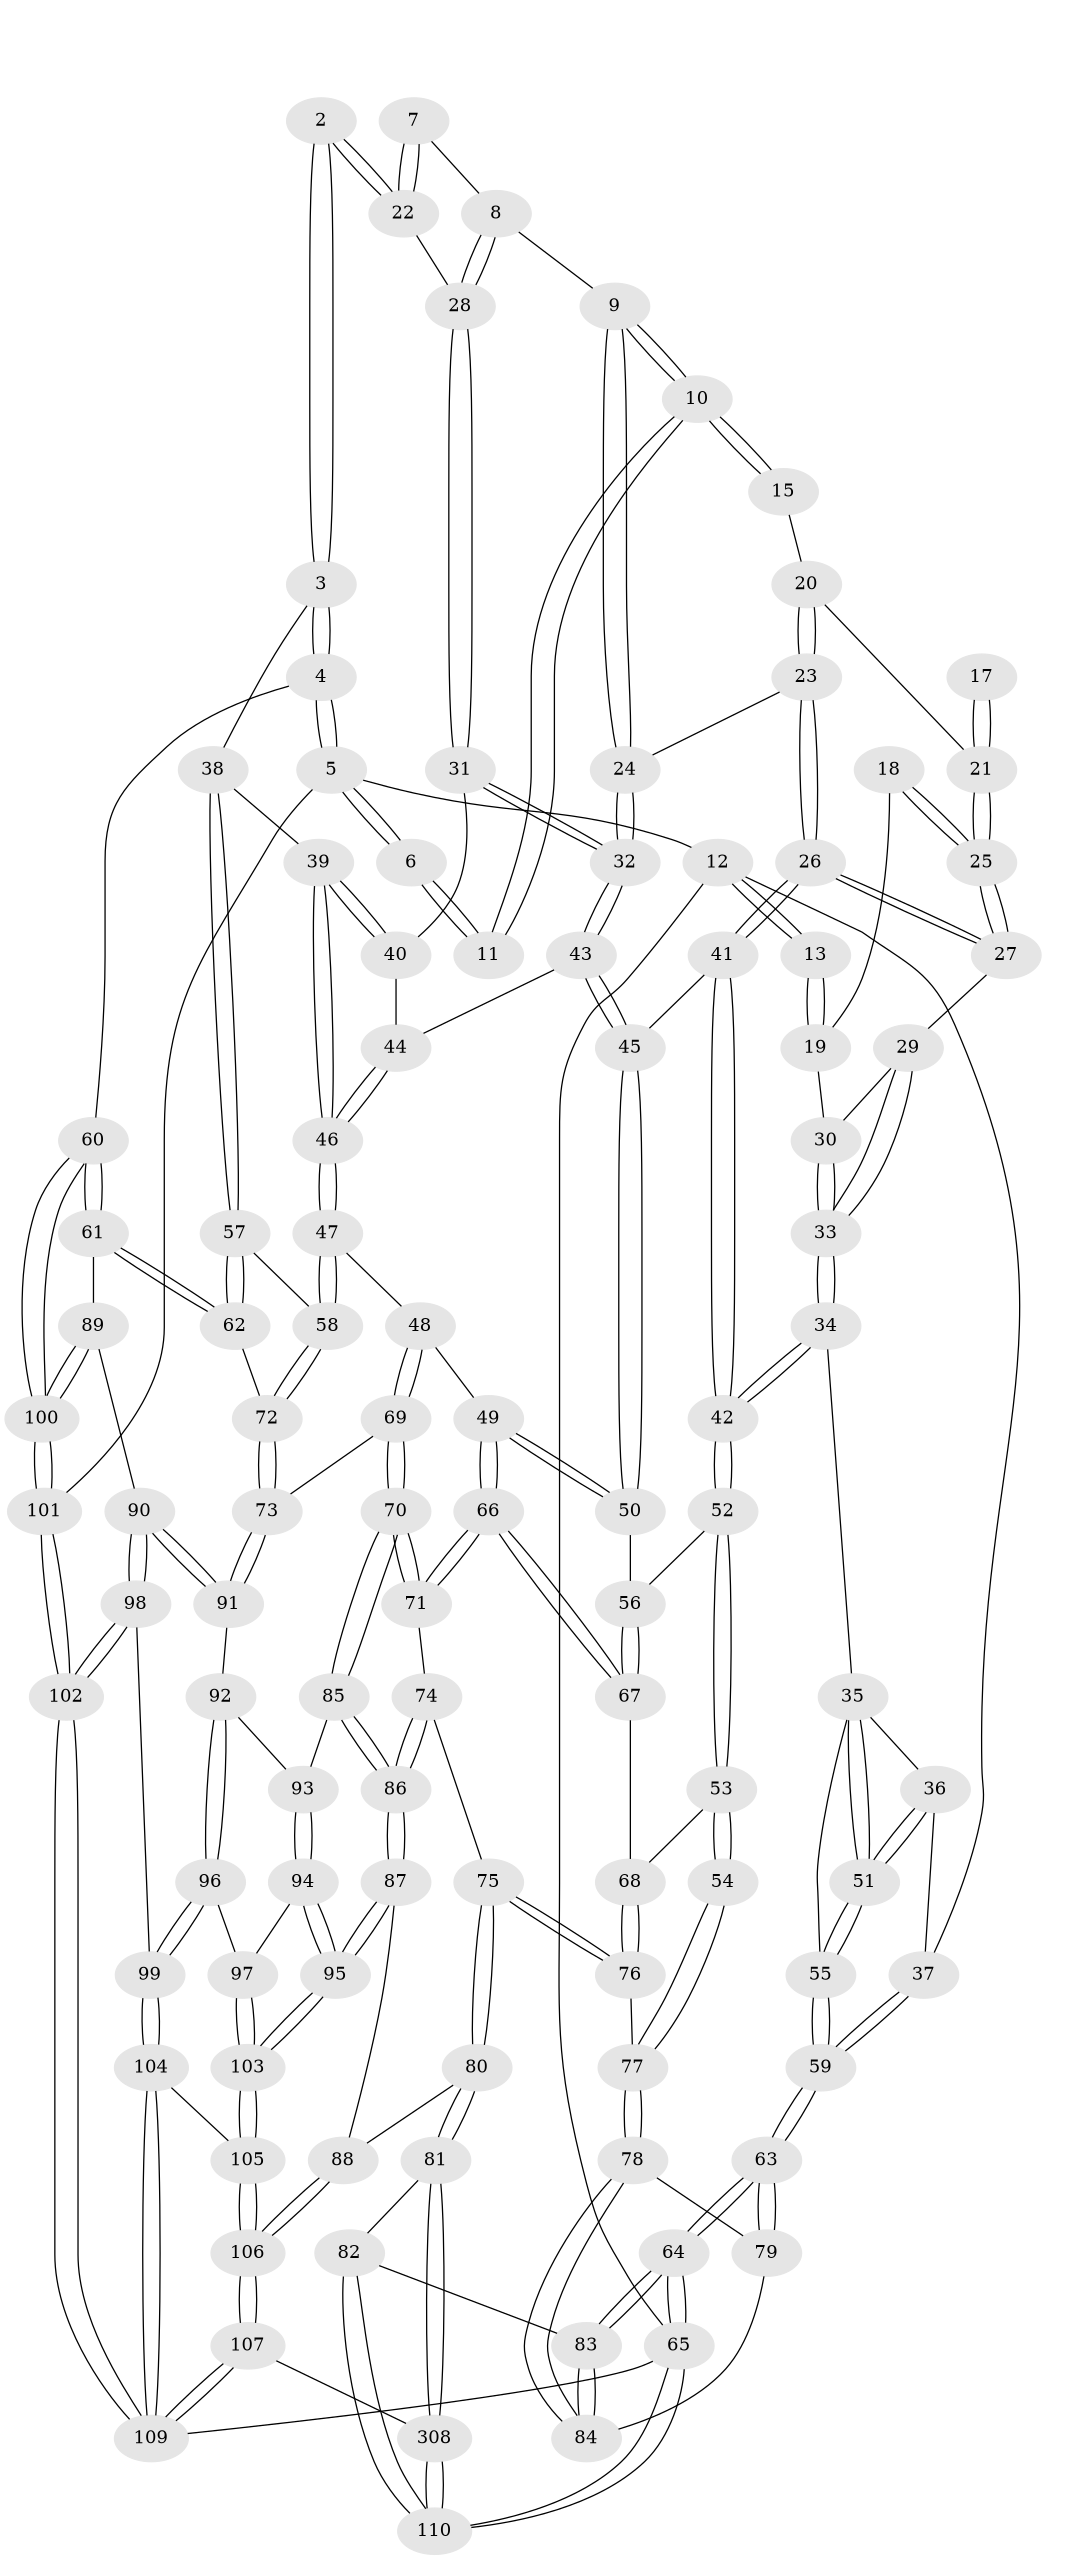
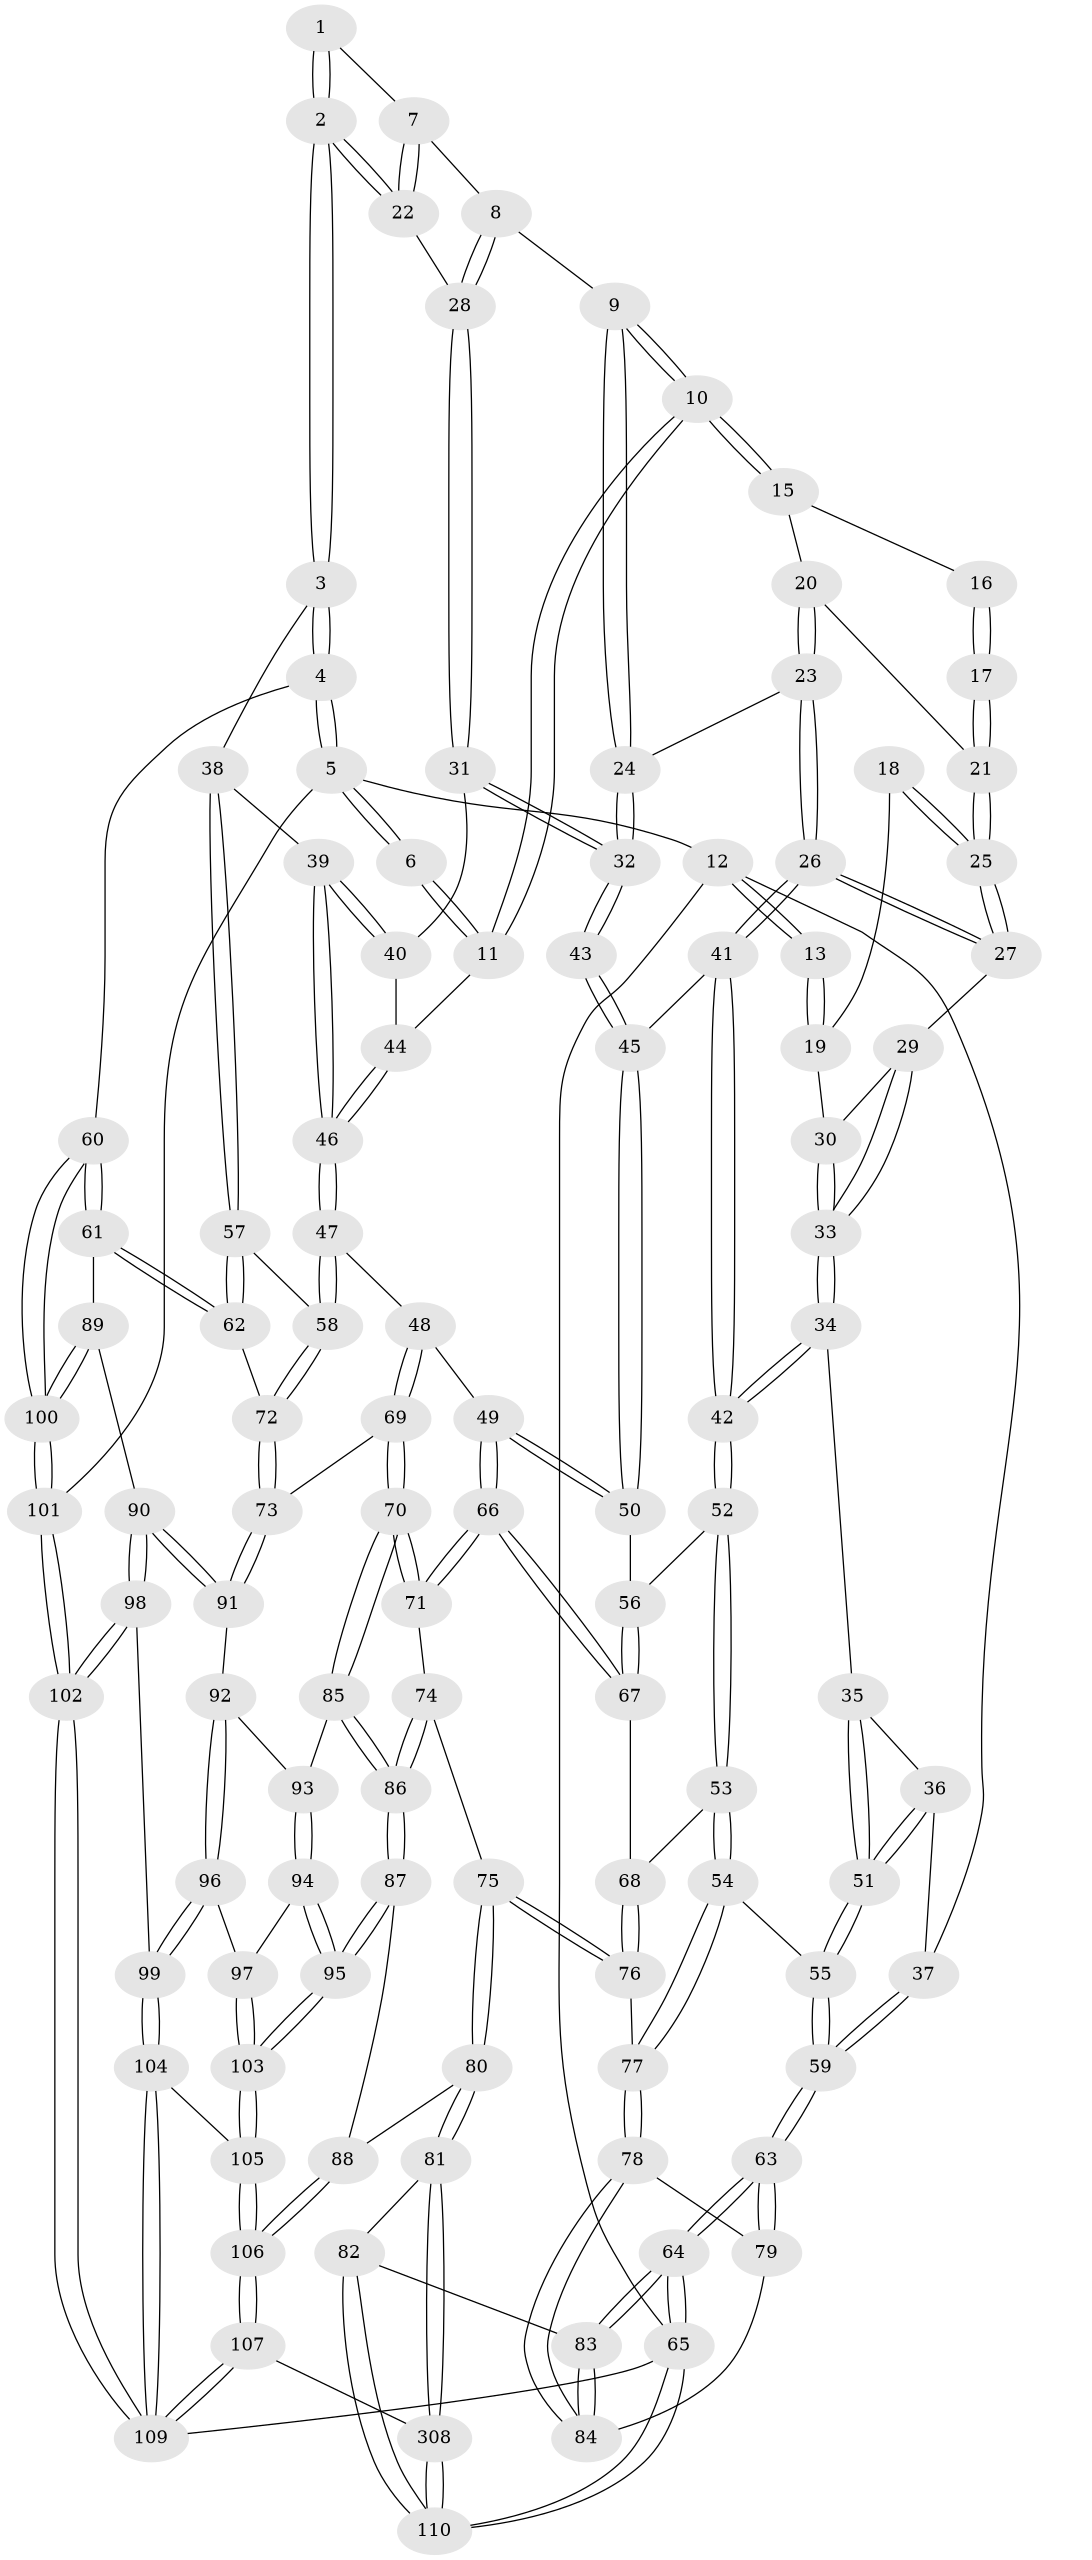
none -> (321, 28)
none -> (982, 585)
(489, 1002) -> (443, 1002)
(822, 1834) -> (772, 1929)
